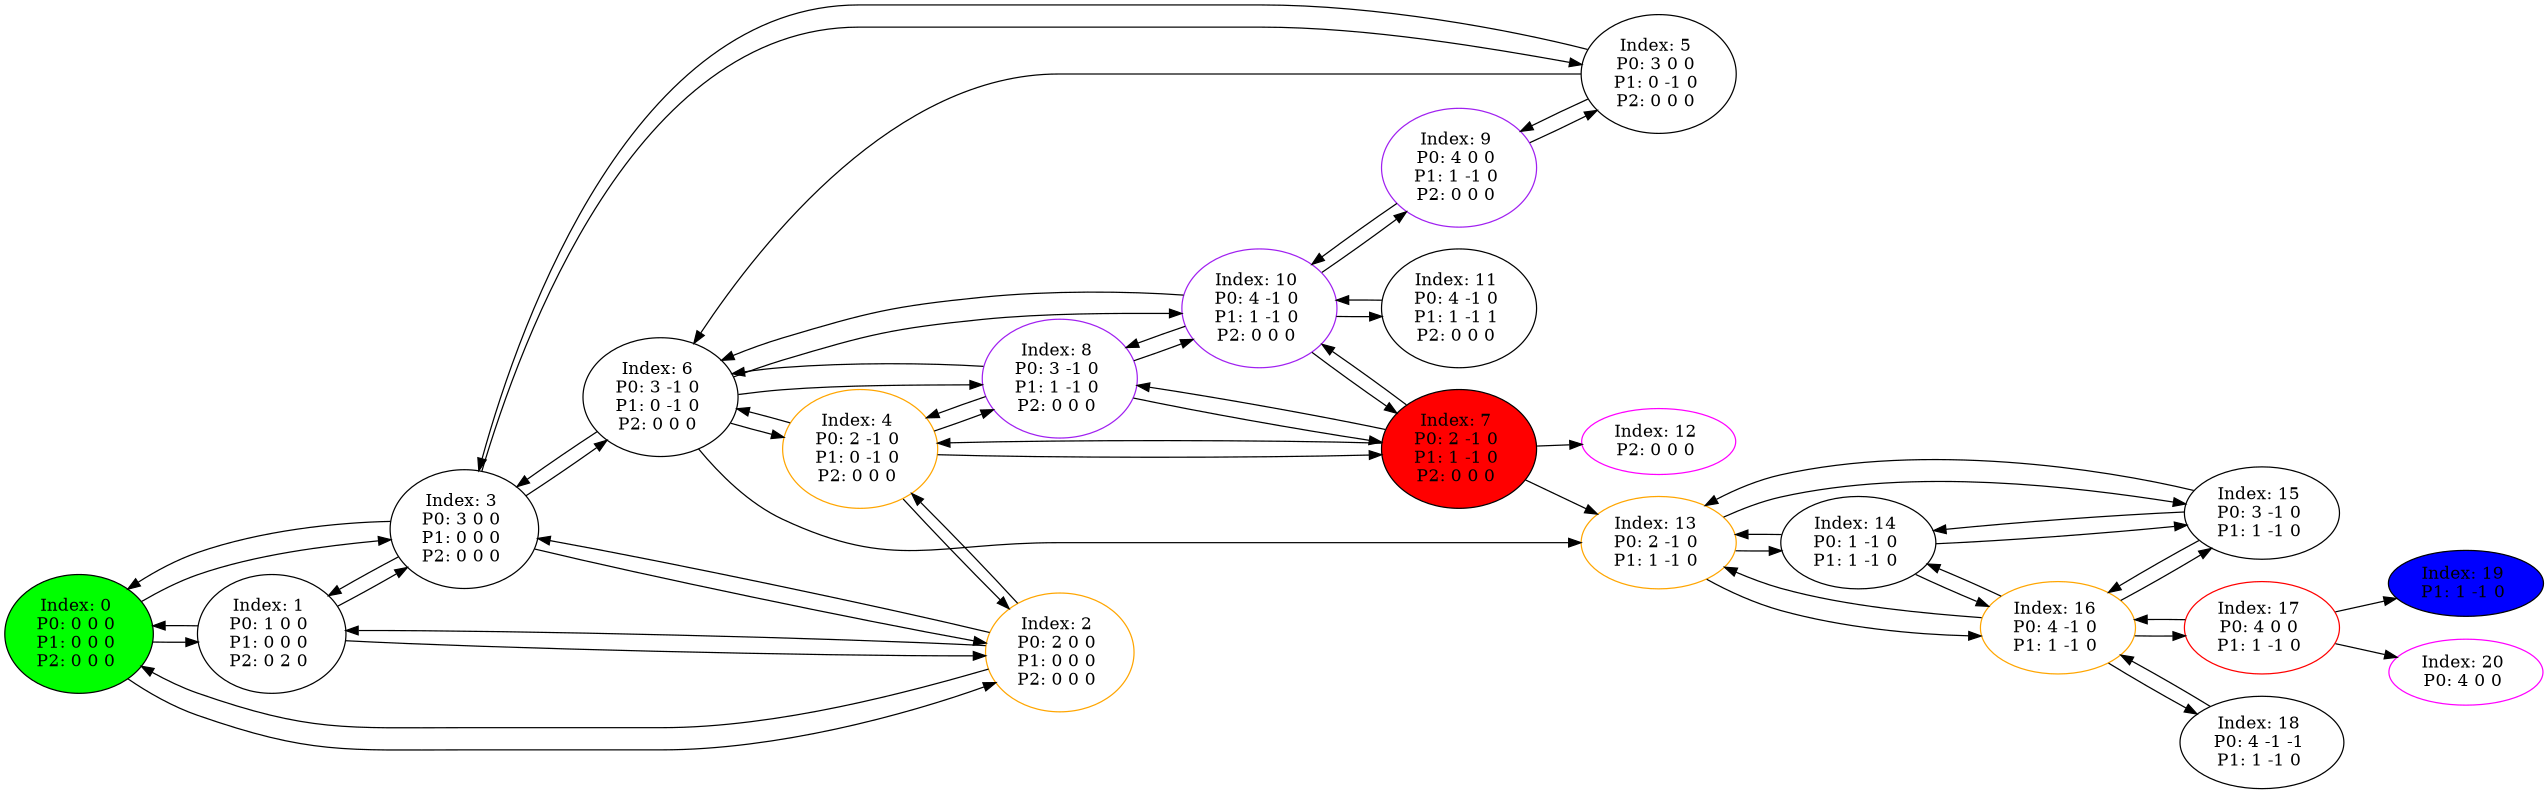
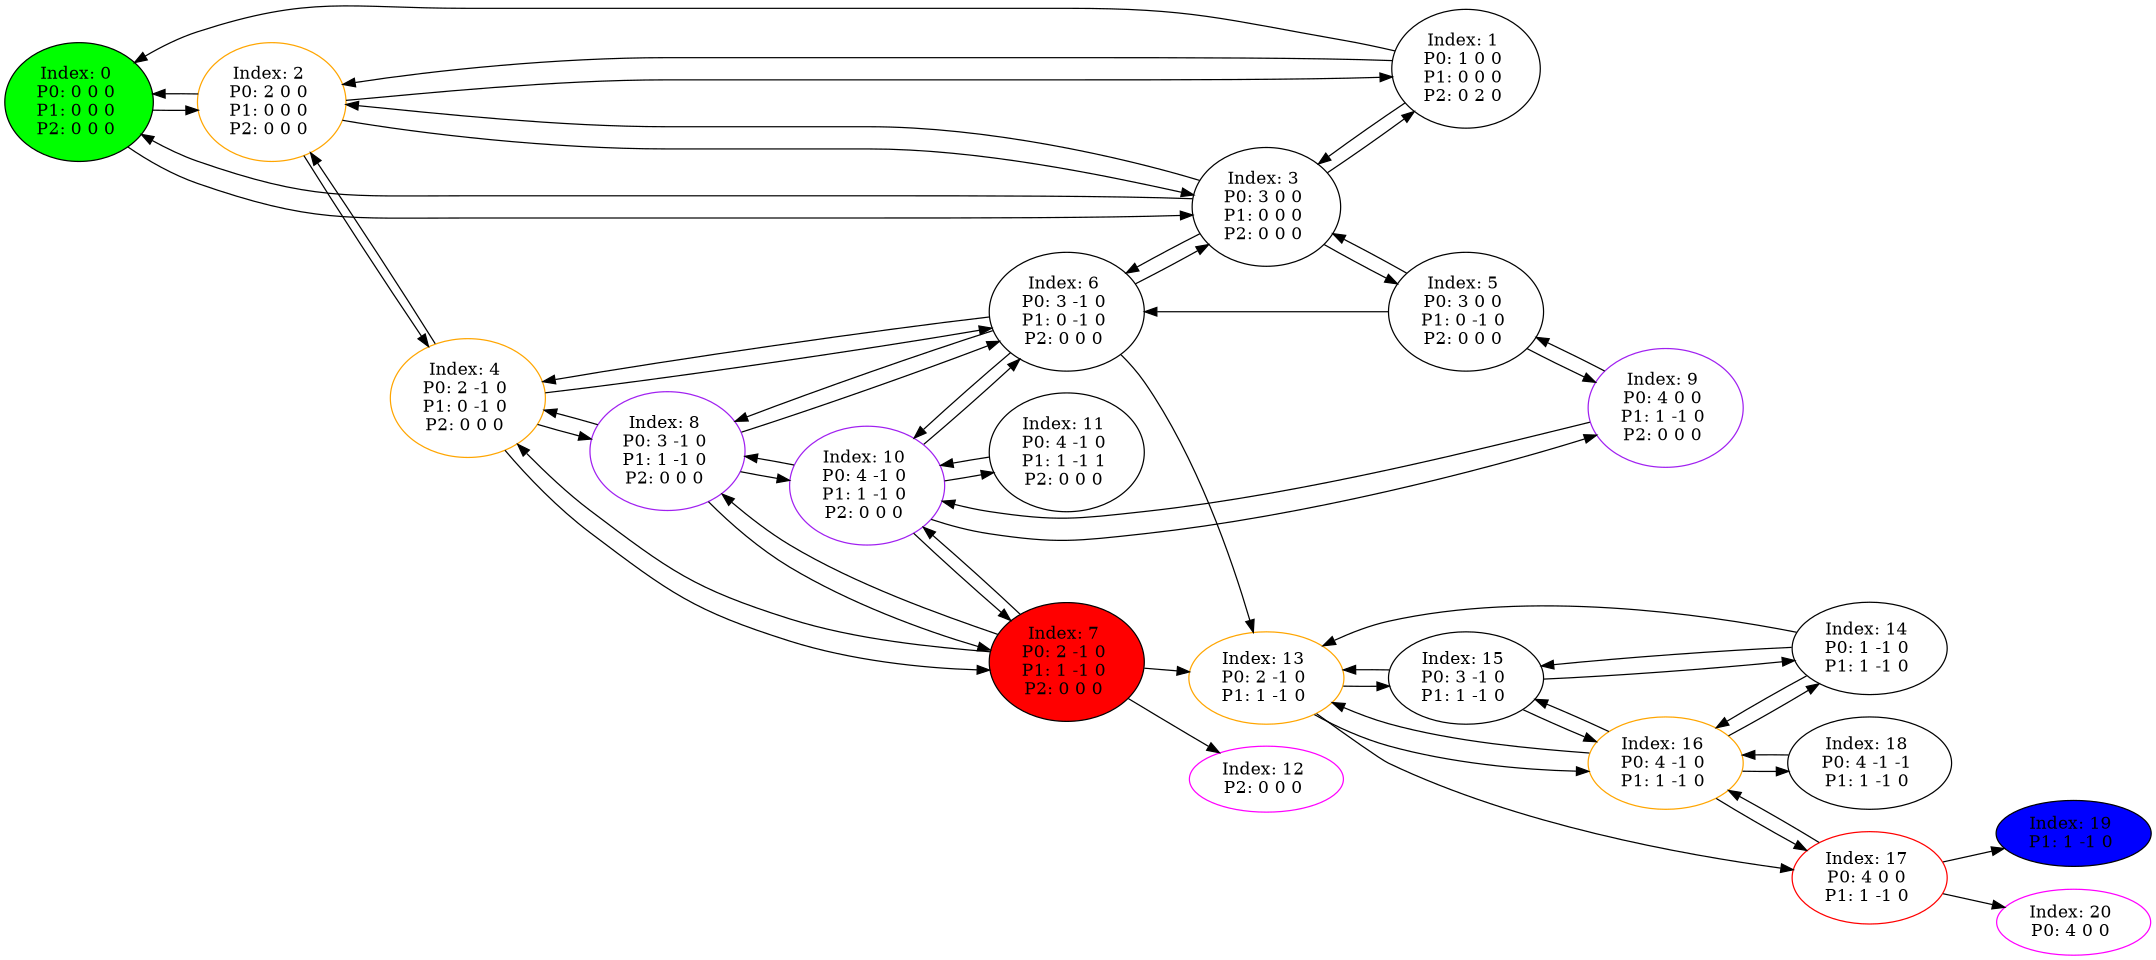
(1752, 551) -> (1539, 818)
(169, 642) -> none
